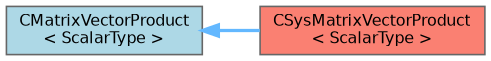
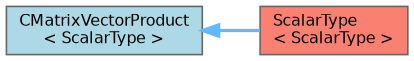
(372, 31) -> (334, 31)
